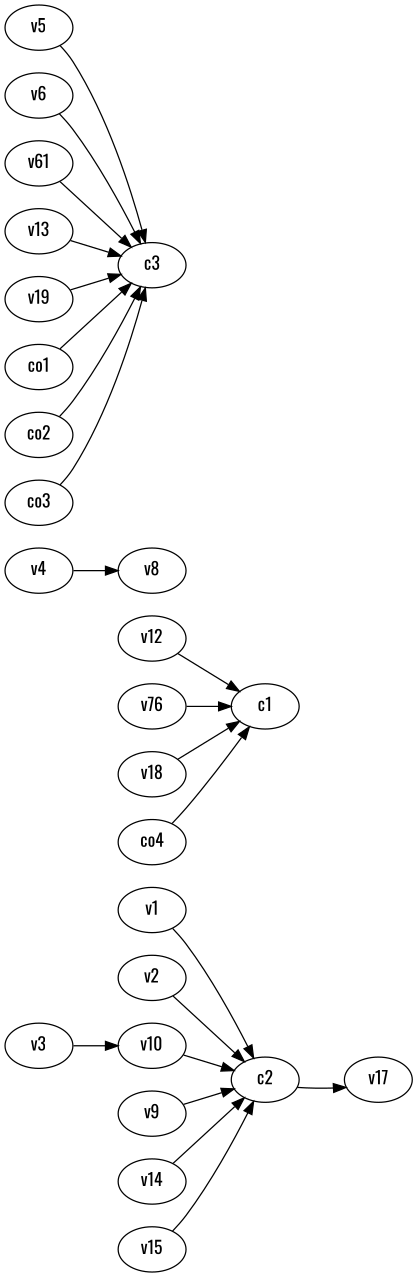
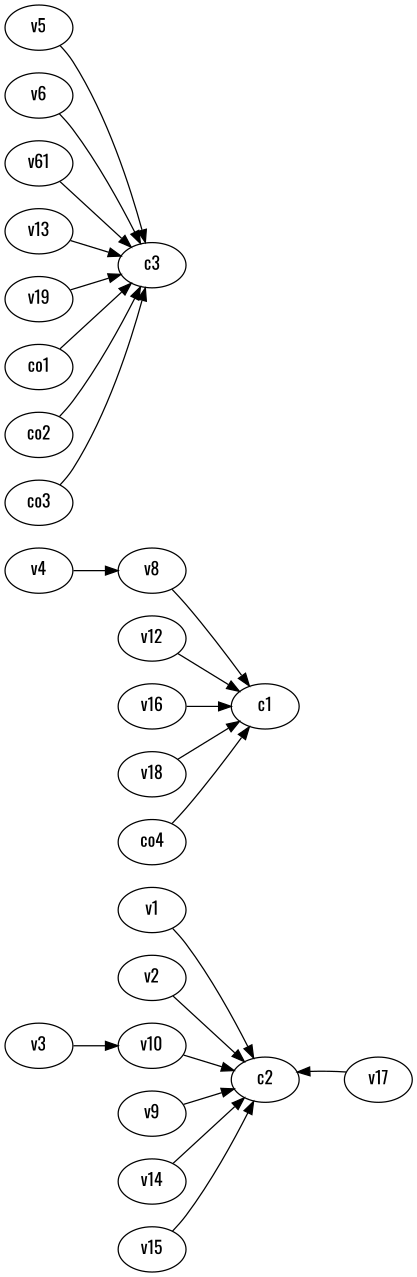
none -> (208, 631)
(152, 706) -> (152, 706)
(315, 1088) -> (328, 1071)
